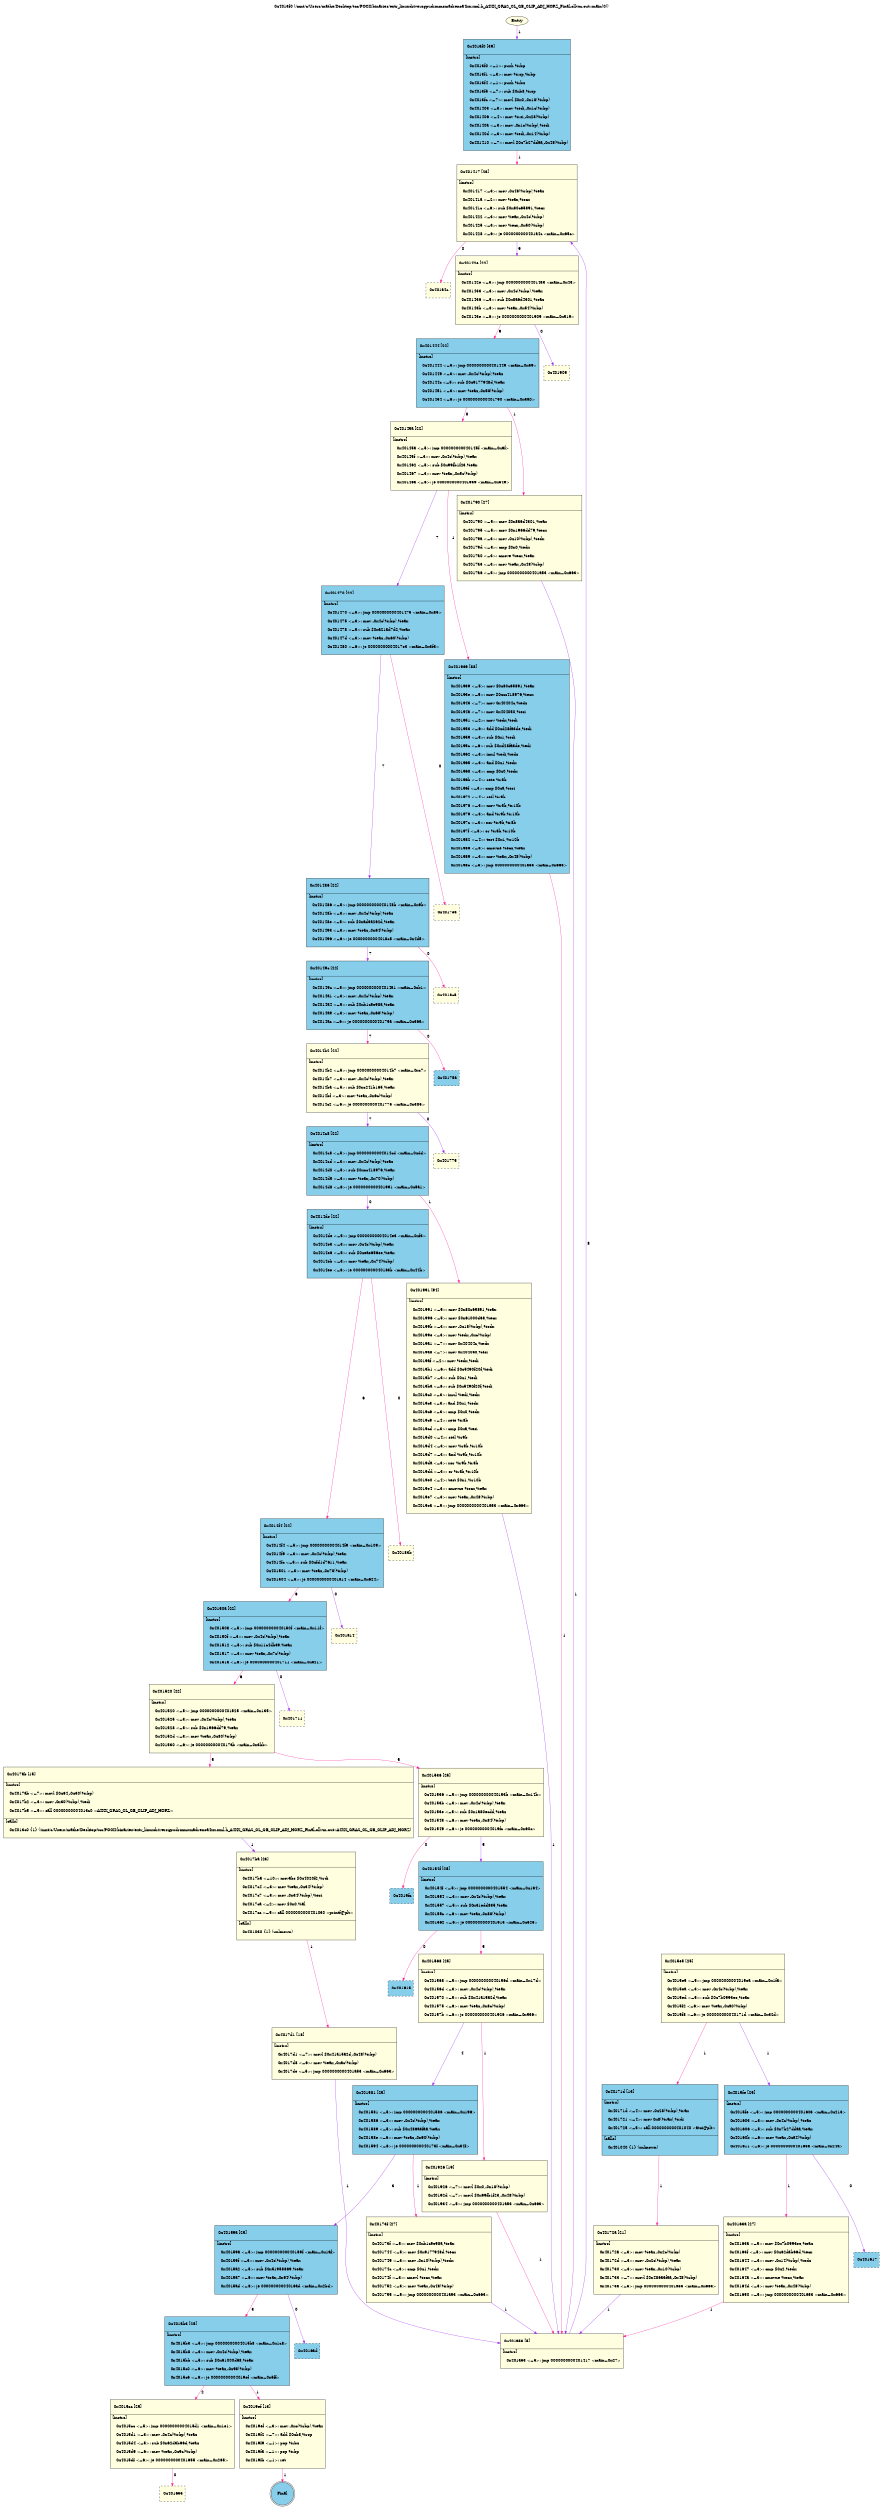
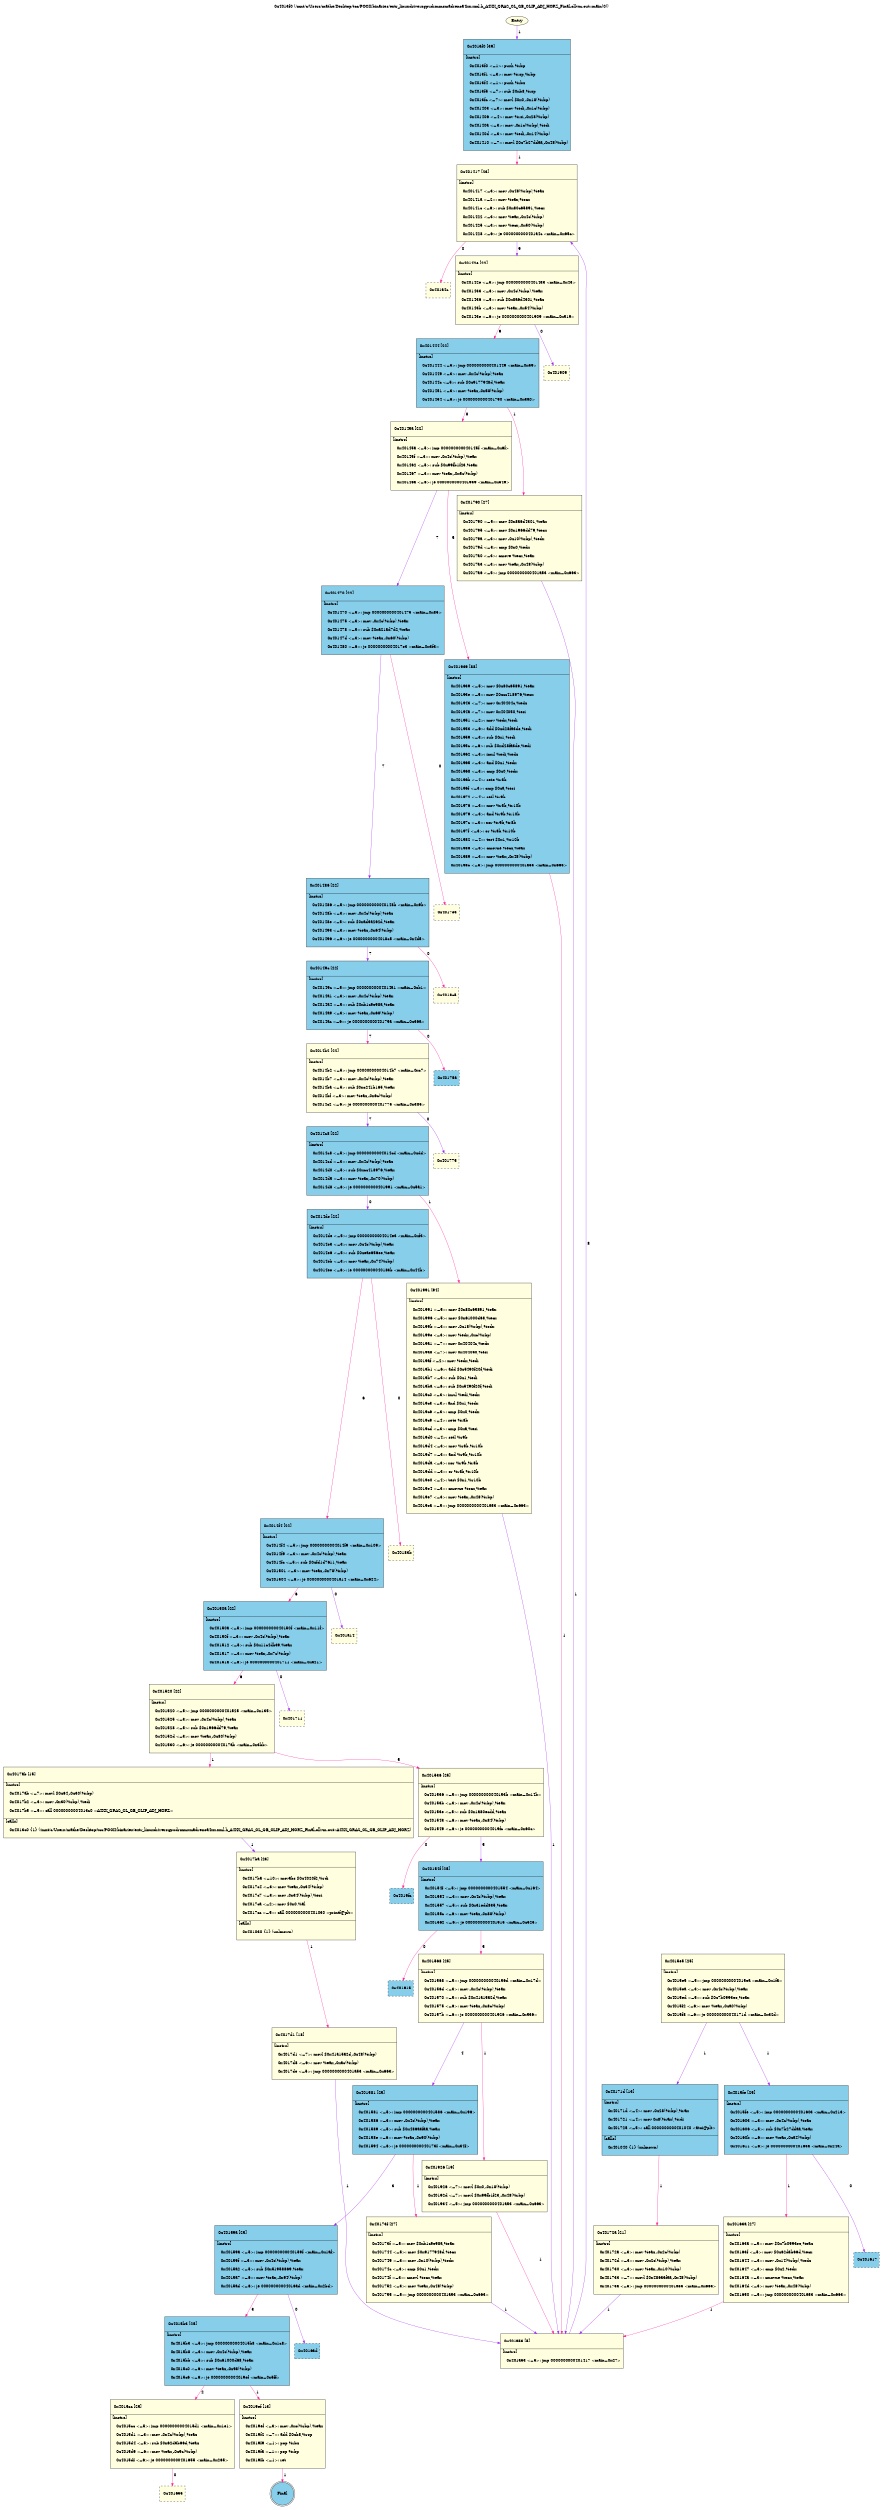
(453, 538) -> (453, 538)
(212, 1760) -> (212, 1760)
(692, 2052) -> (692, 2052)
